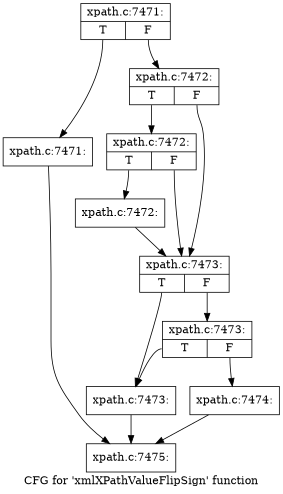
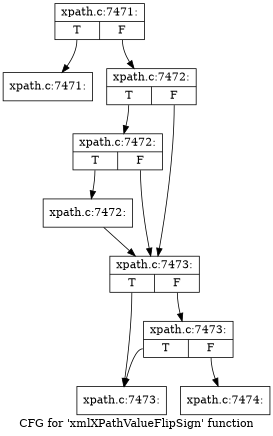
(131, 458) -> none
